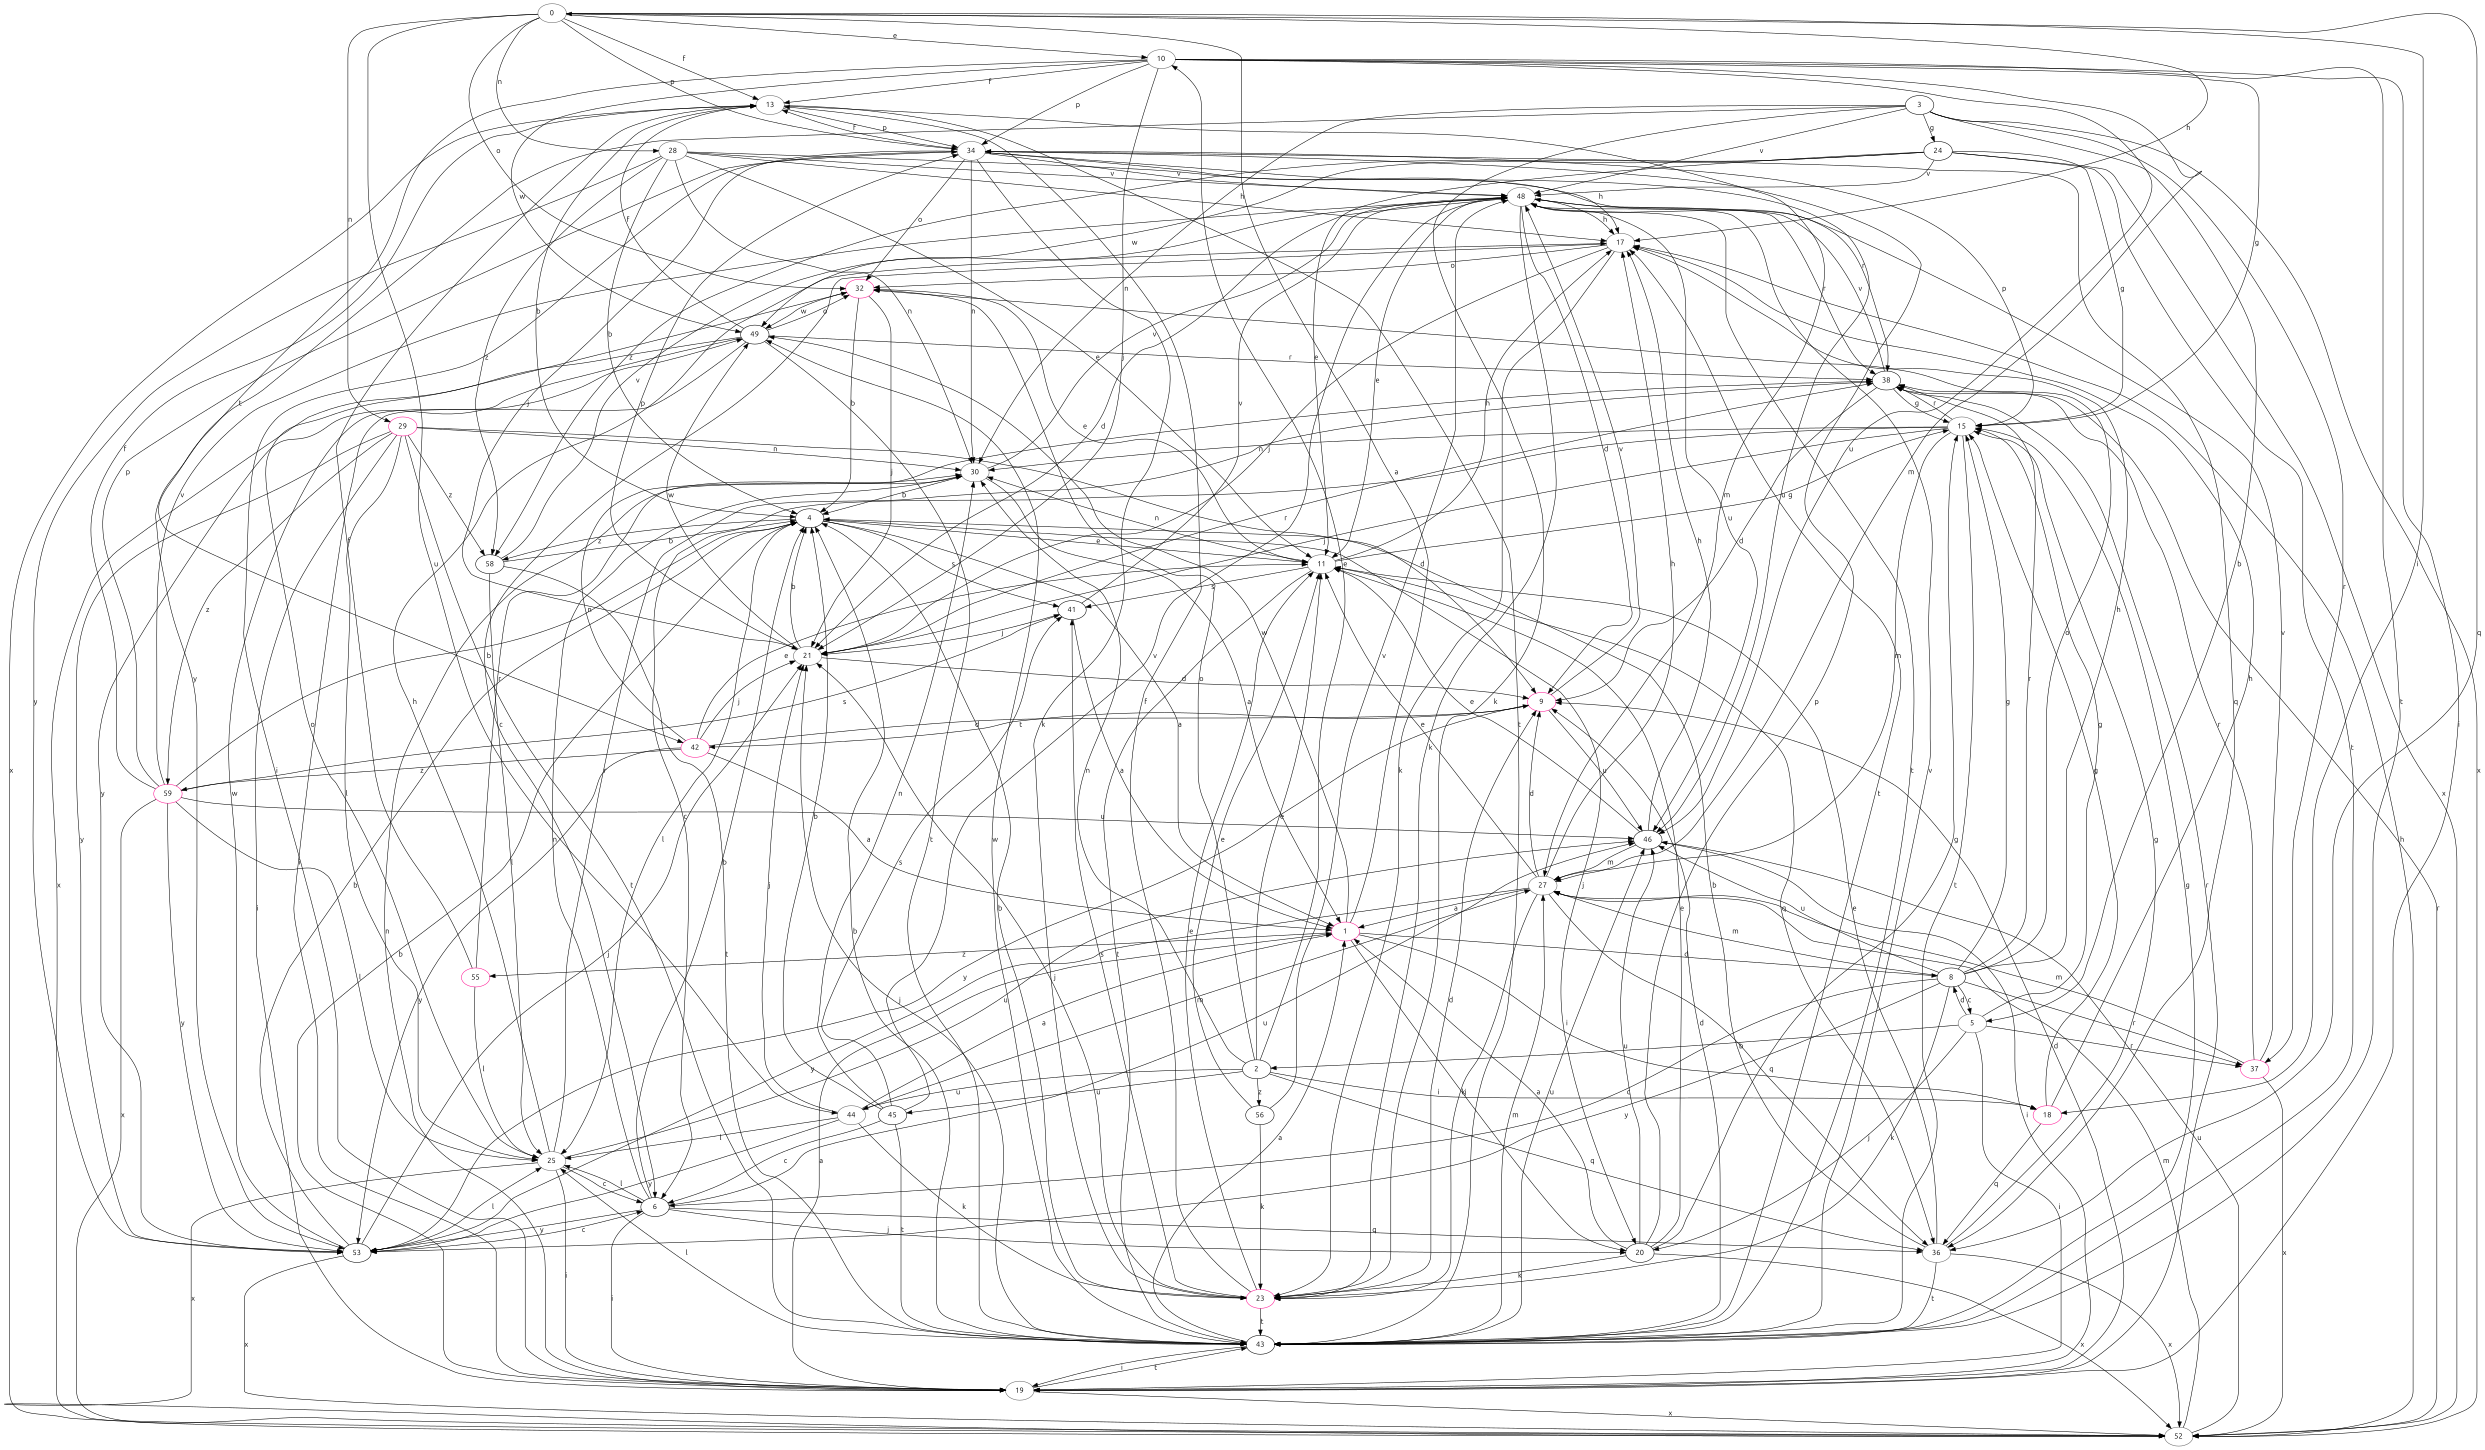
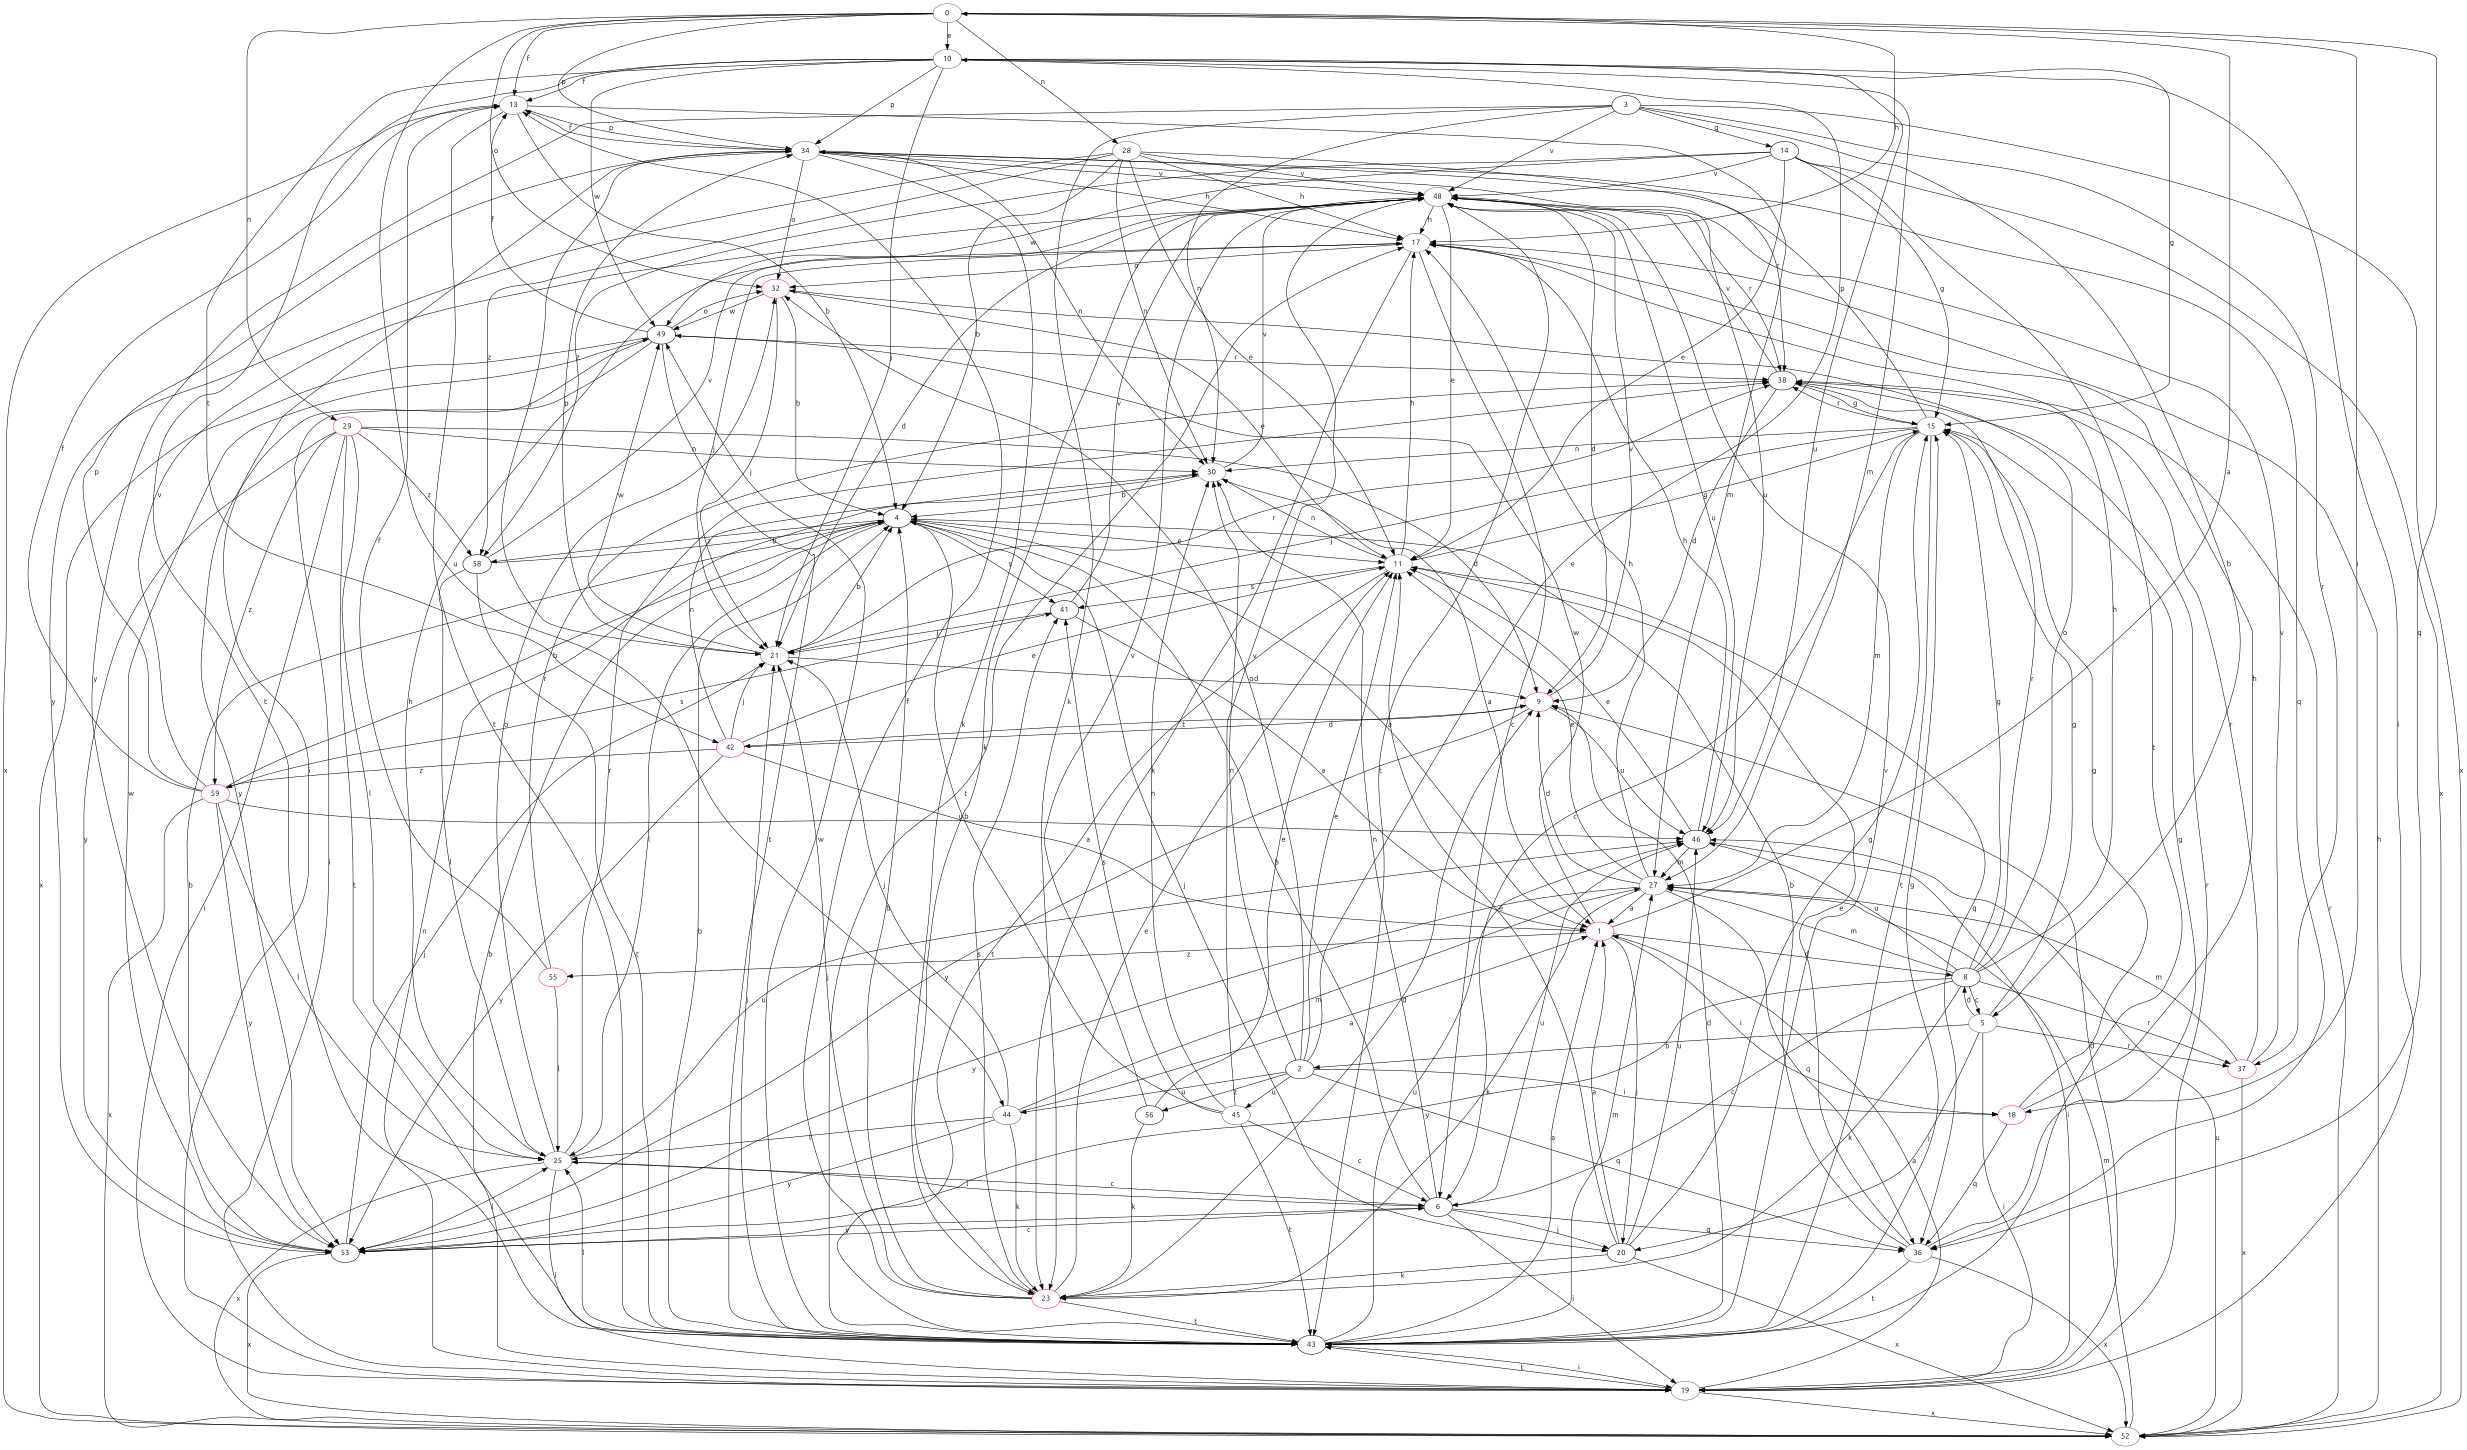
(1938, 151) -> (1784, 151)
(1917, 280) -> none
(893, 1115) -> (1236, 1115)
